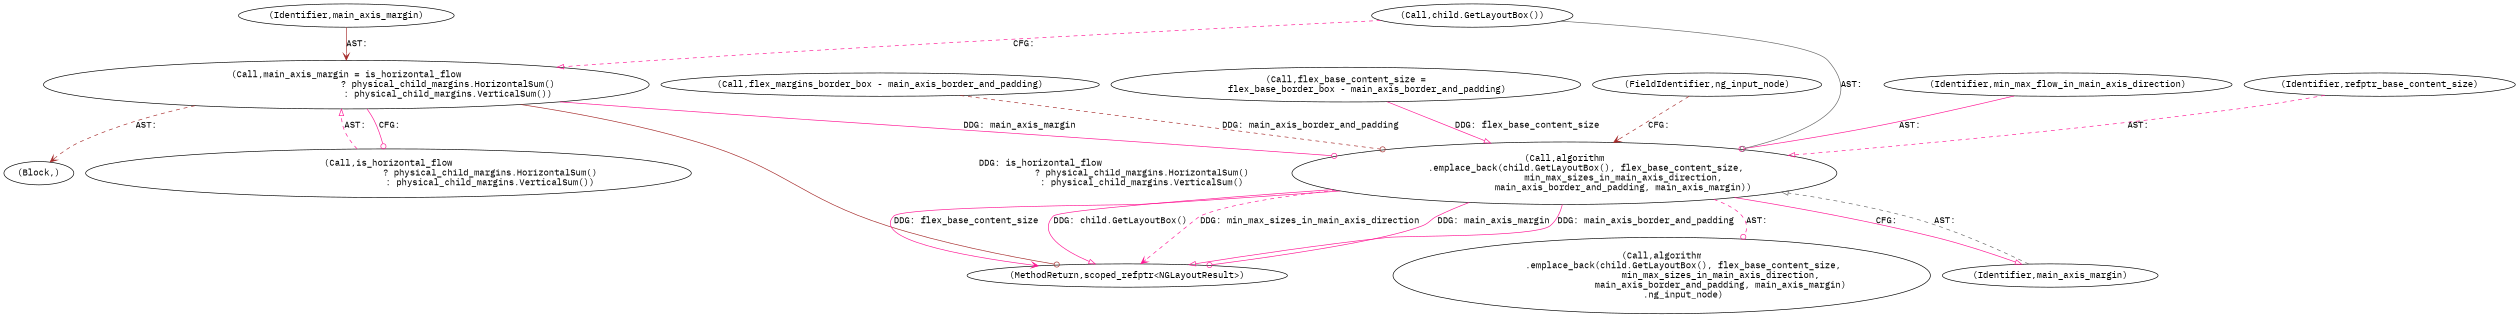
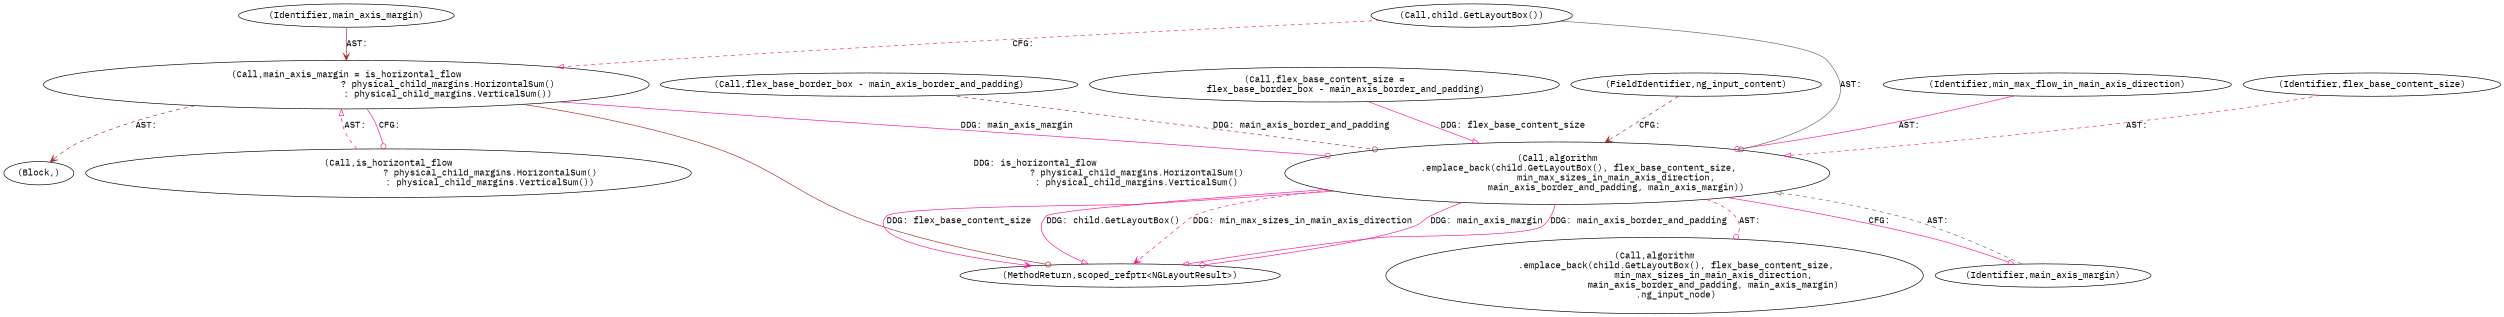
(880, 85) -> (869, 85)
(1707, 85) -> (1696, 85)
(2380, 85) -> (2372, 85)
